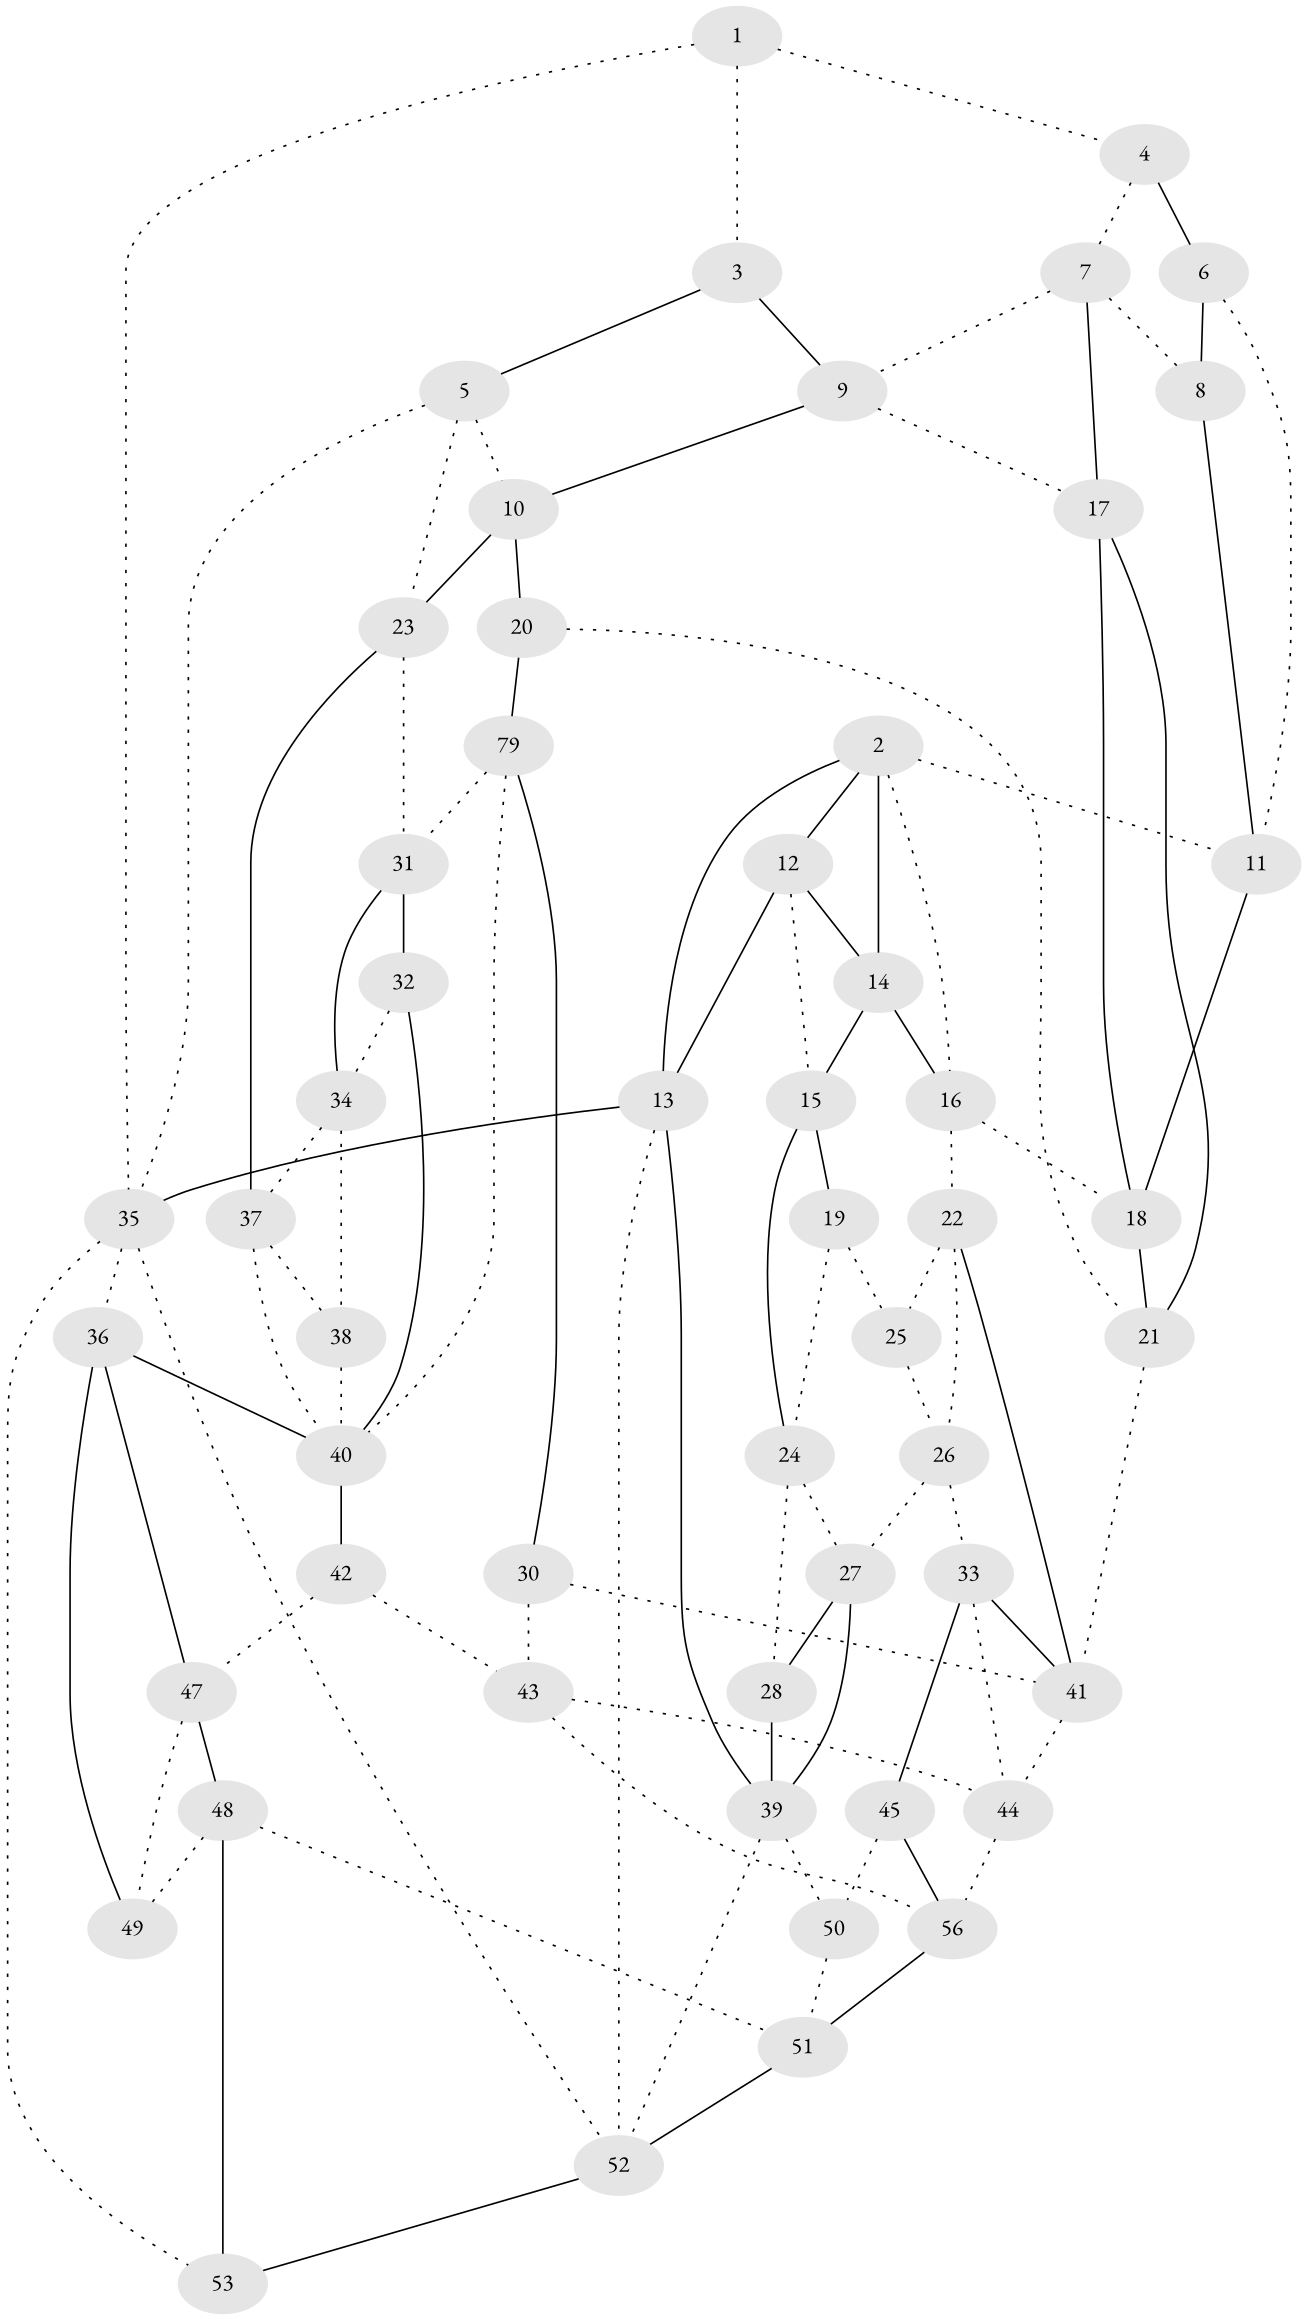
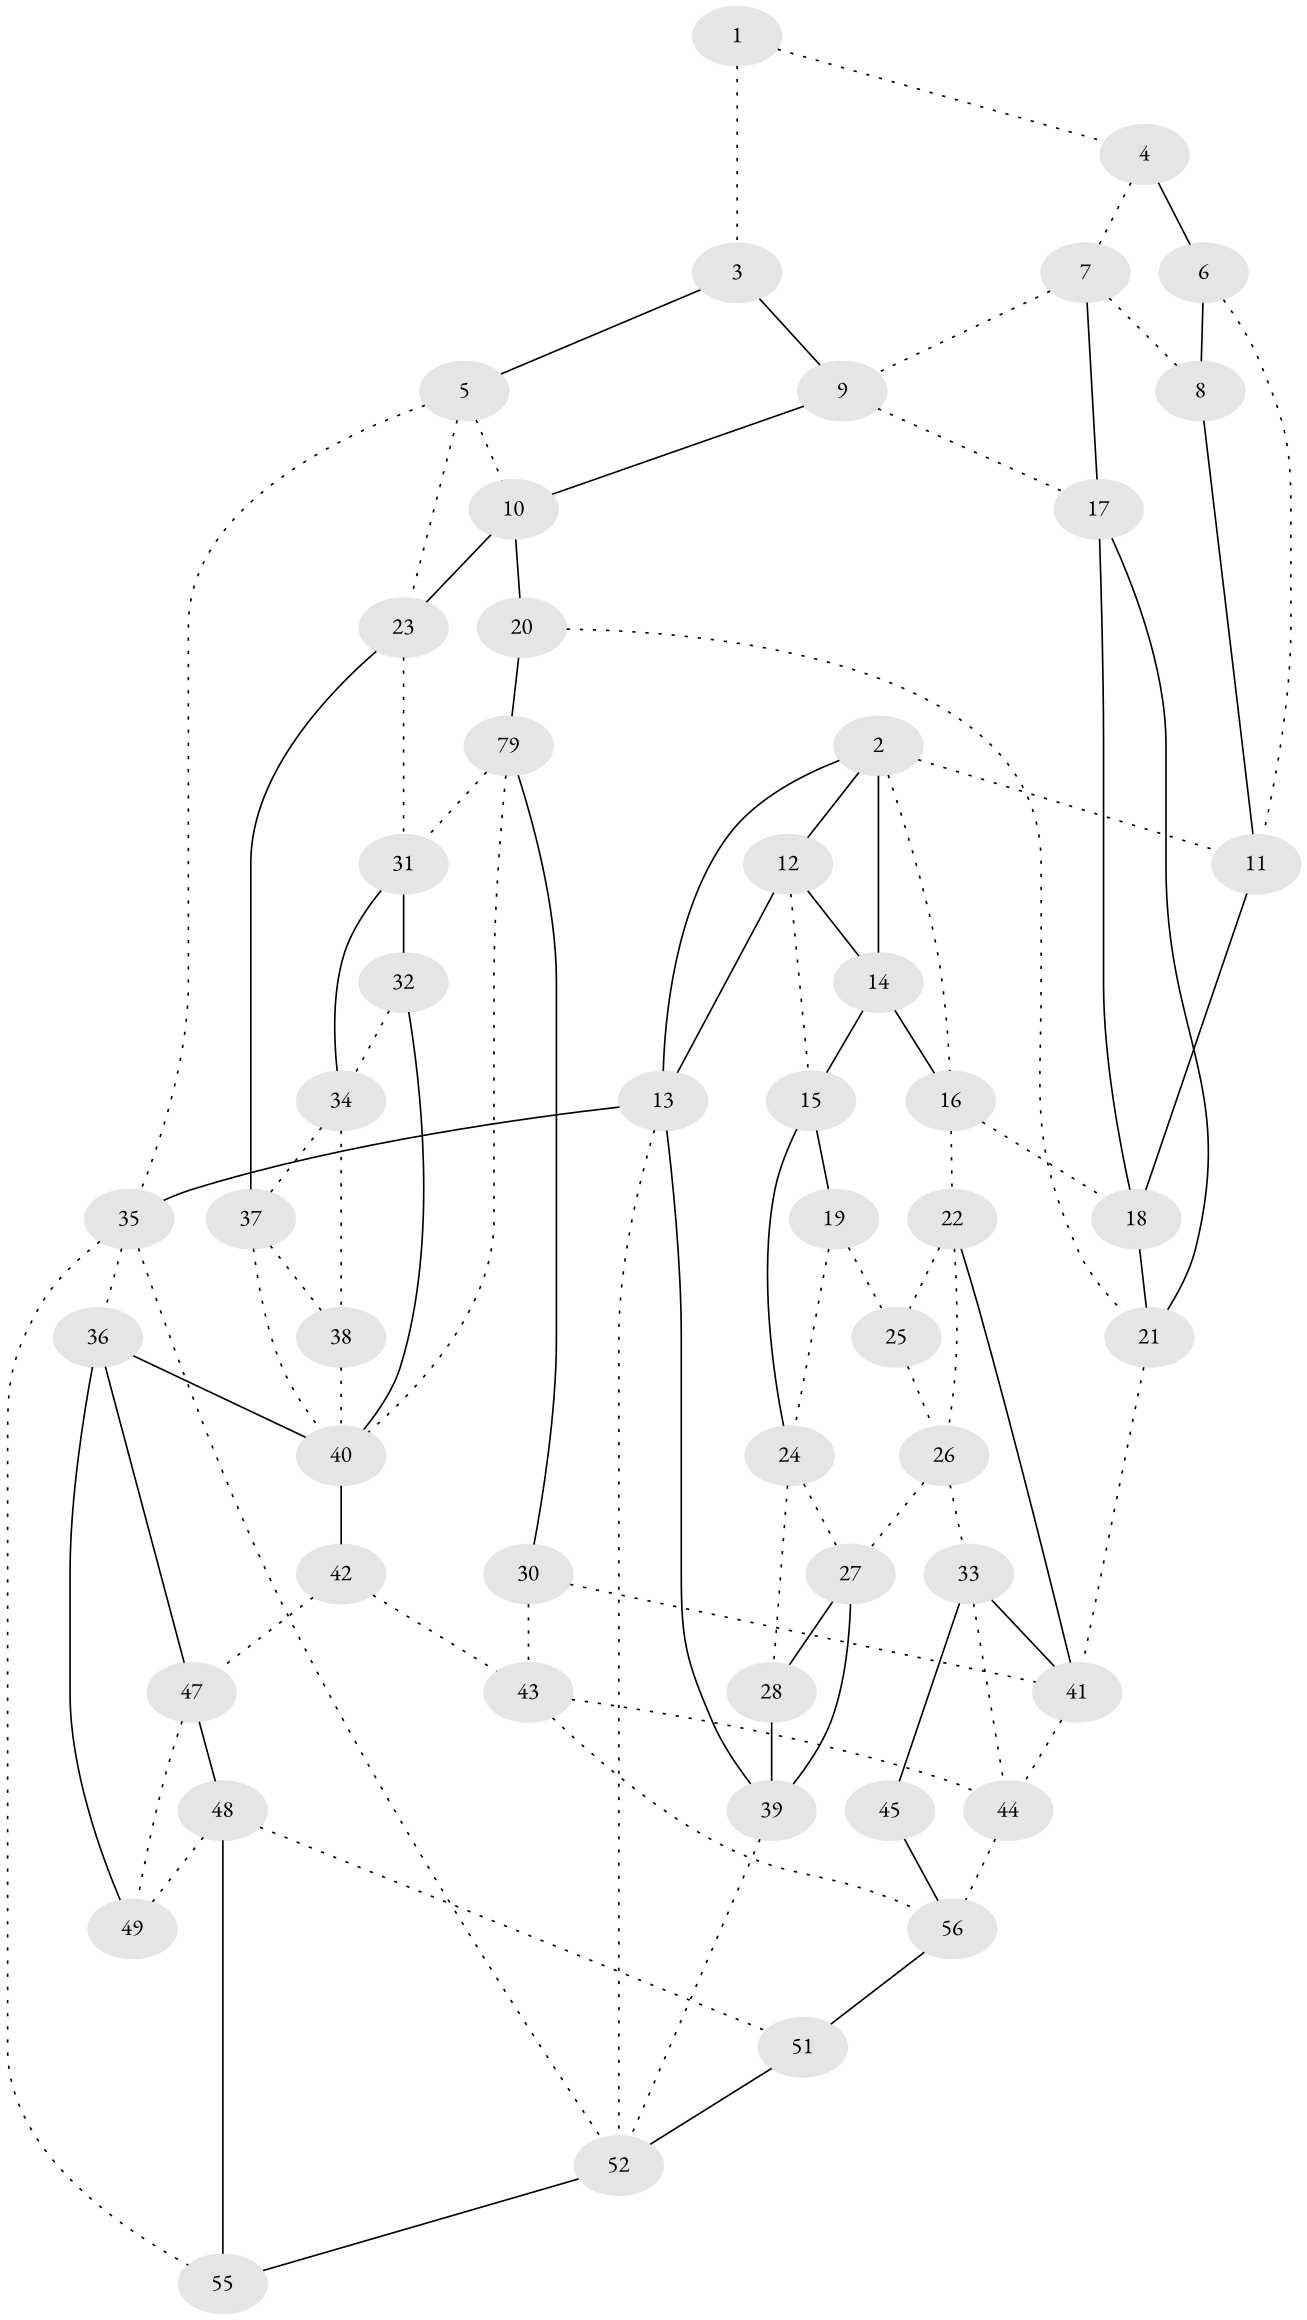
(126, 414) -> none
(834, 1929) -> none
(223, 2284) -> (223, 2284)
